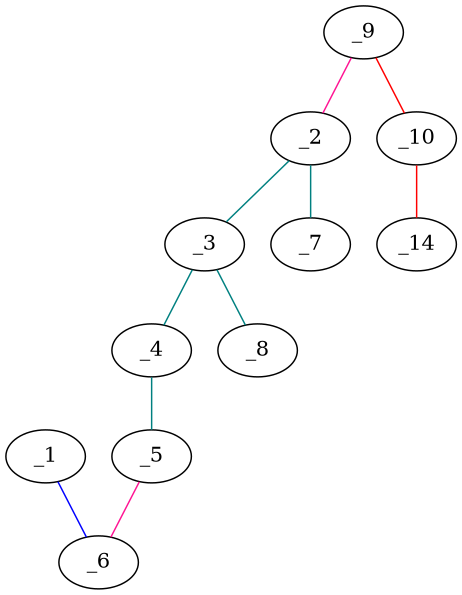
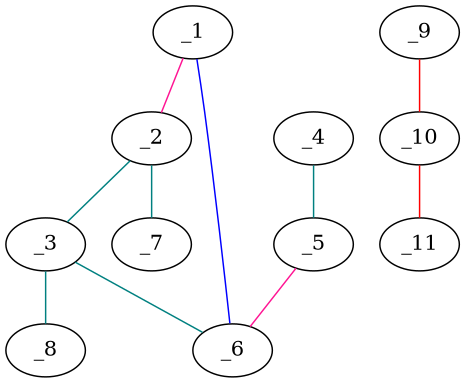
(337, 85) -> (172, 85)
(417, 244) -> (420, 244)
(178, 297) -> (139, 297)
